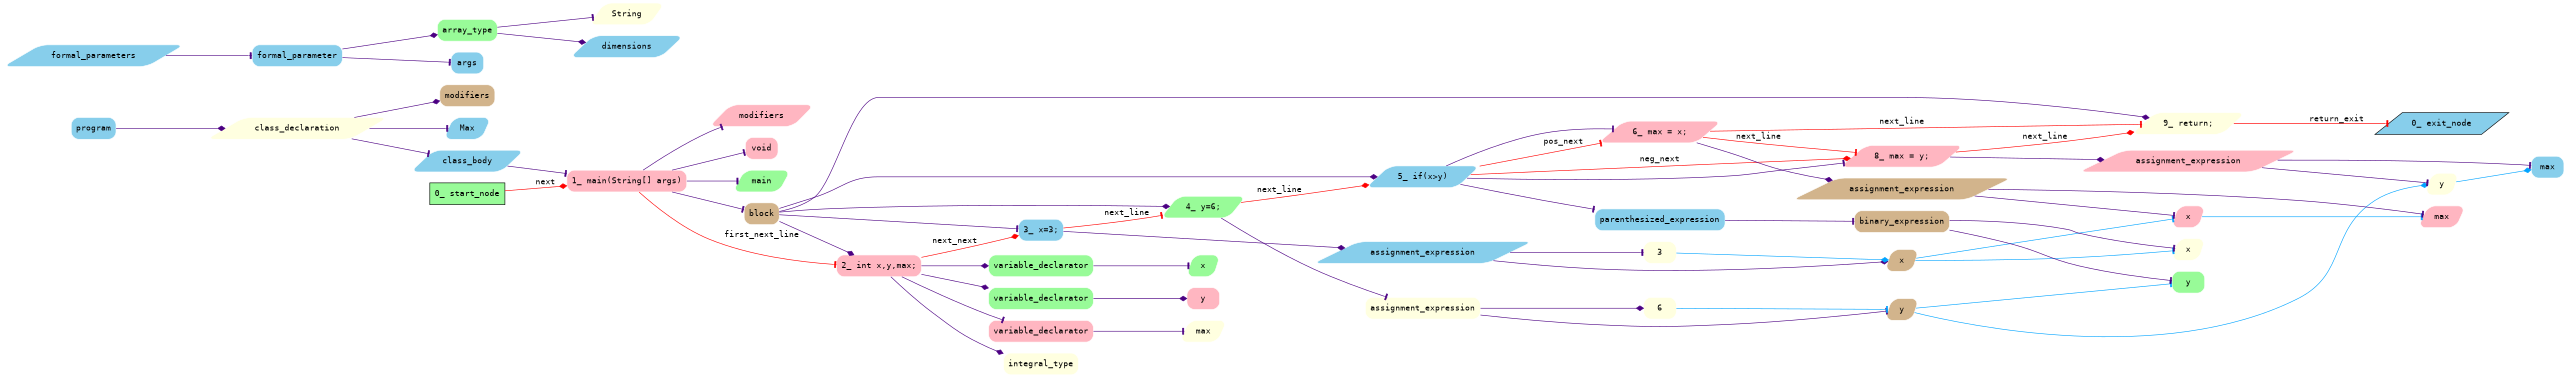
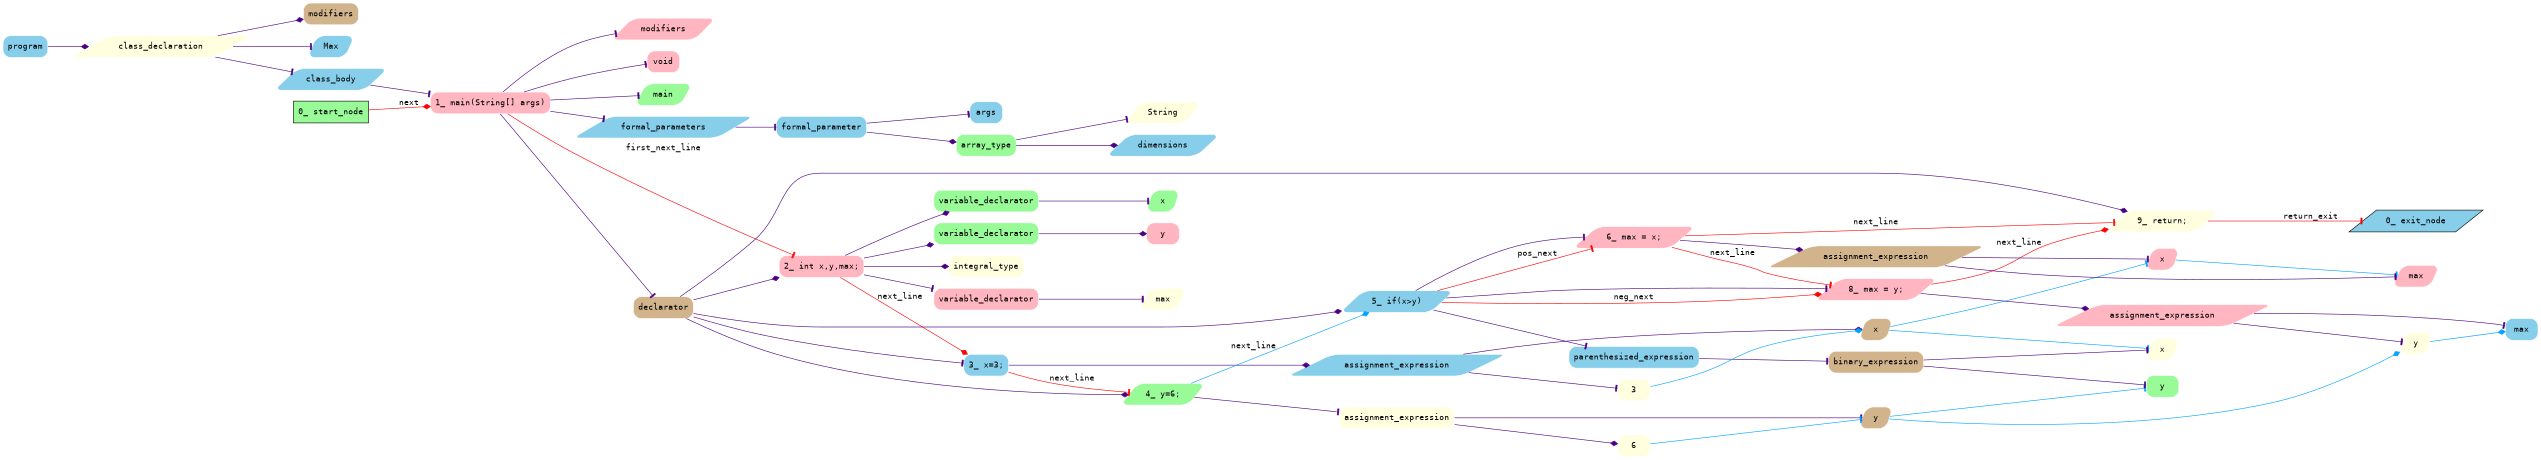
none -> (576, 115)
(1301, 195) -> (1276, 349)
(762, 214) -> (663, 308)
(955, 241) -> (900, 296)
